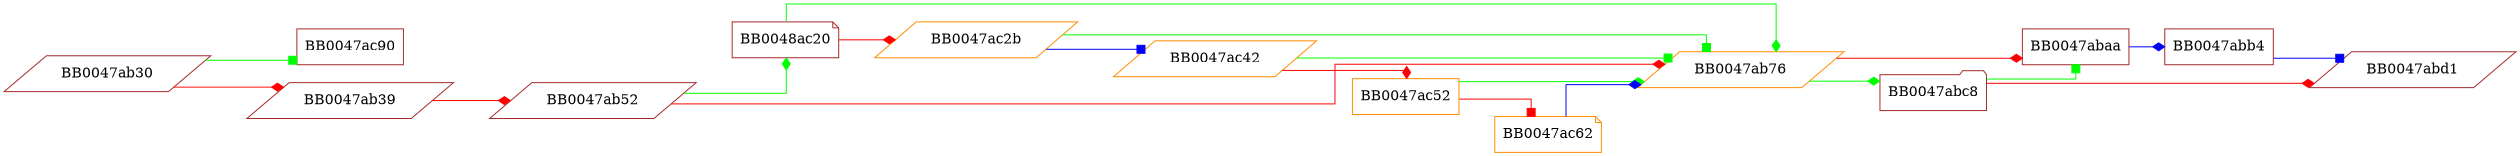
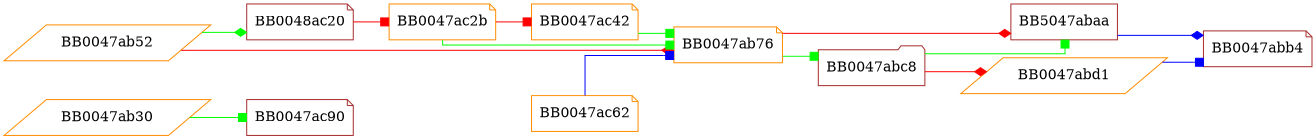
(1290, 4) -> none
(861, 40) -> (366, 22)
(976, 40) -> (442, 22)
(350, 47) -> (300, 118)
(2076, 47) -> (1064, 22)
(2219, 47) -> (1258, 49)
(1091, 49) -> (508, 22)
(2304, 58) -> (1178, 62)
(1215, 59) -> (585, 22)
(1741, 70) -> (728, 45)
(2413, 70) -> (1064, 76)
(107, 74) -> (107, 118)
(1839, 81) -> (795, 56)
(1566, 88) -> (585, 57)
(1406, 97) -> none
(350, 101) -> none
(593, 101) -> (107, 43)
